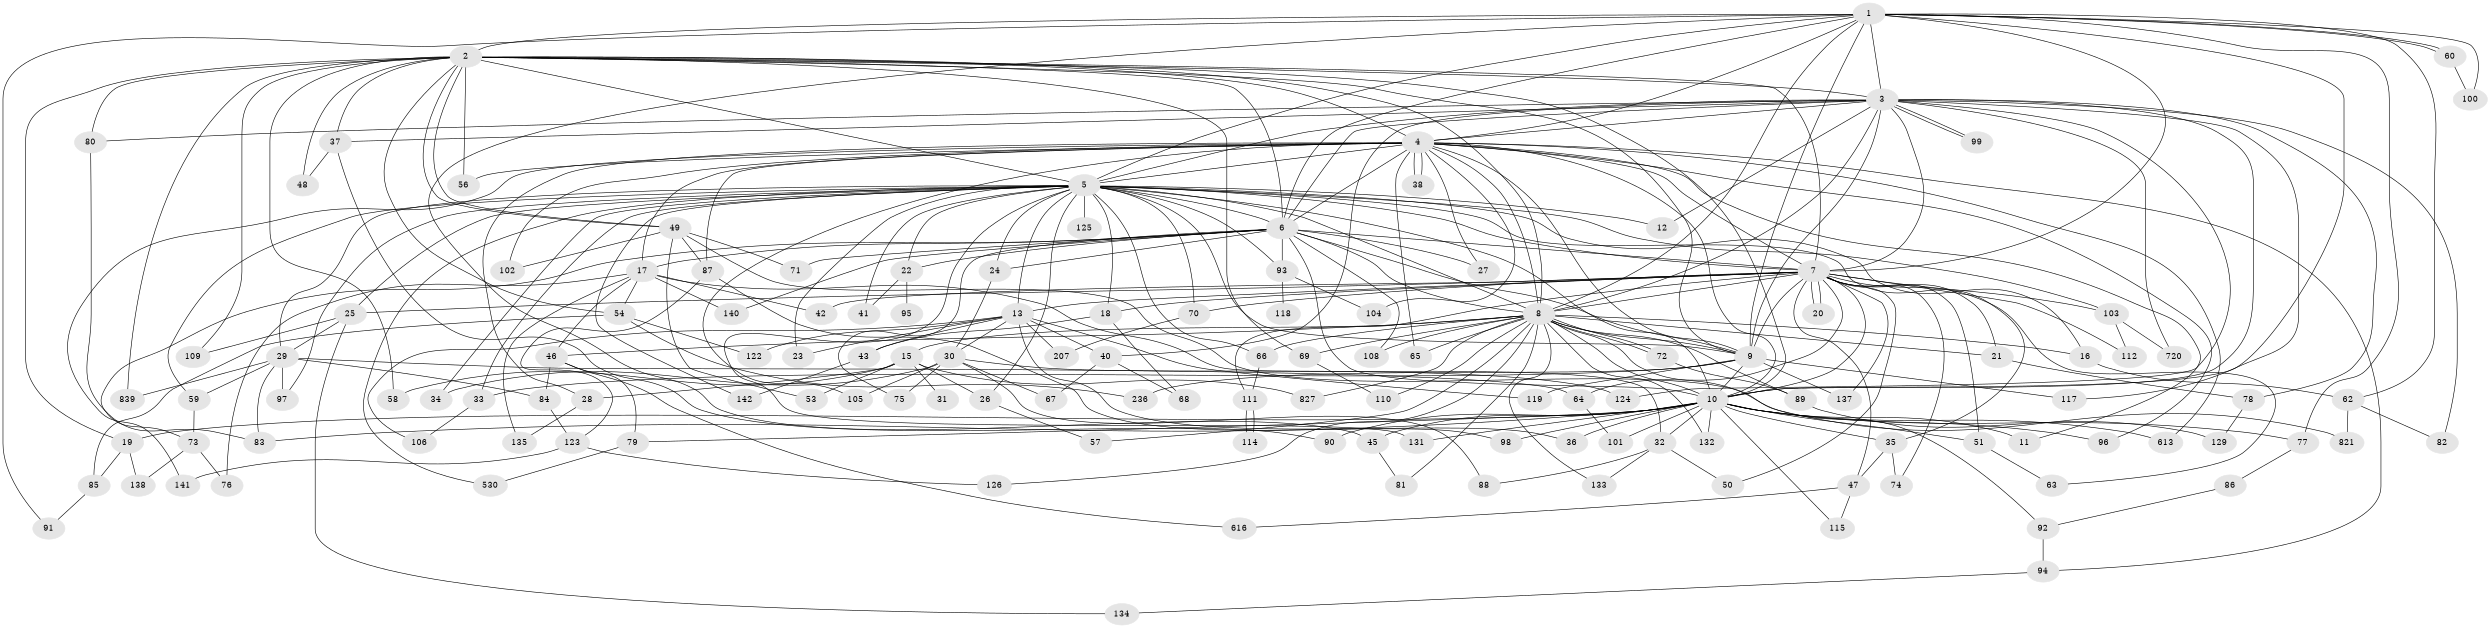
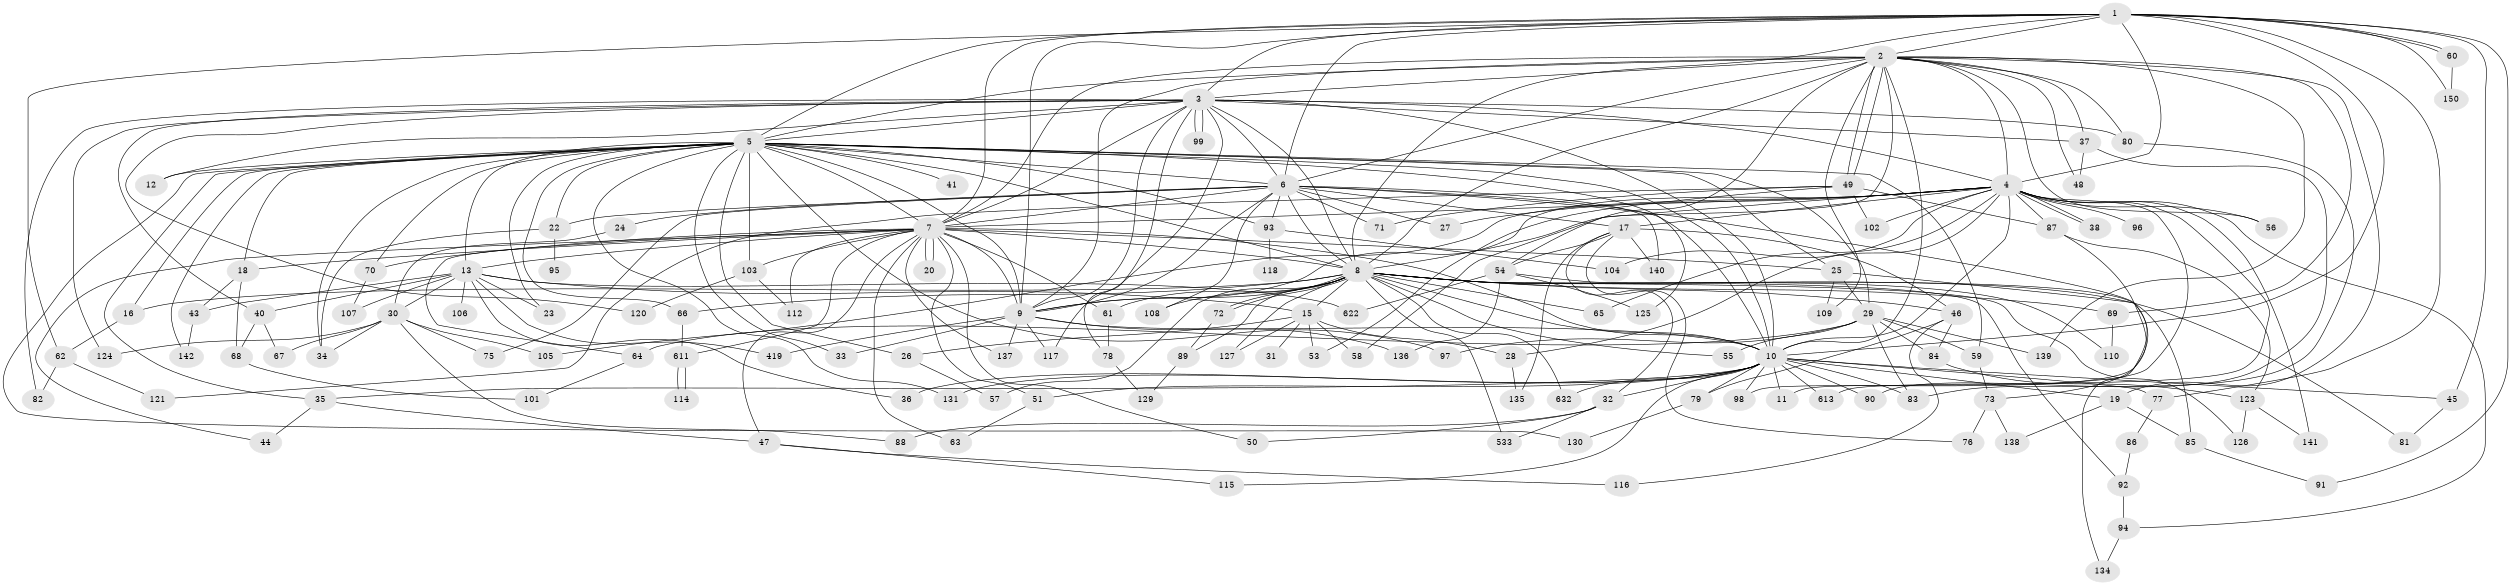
(2470, 100) -> (2451, 100)
(1251, 164) -> none
(1350, 185) -> none
(1023, 214) -> none
none -> (1573, 289)
(885, 292) -> (396, 245)
none -> (826, 293)
(821, 314) -> none
(754, 357) -> (1351, 314)
(1062, 357) -> (349, 314)
none -> (1729, 357)
(1997, 357) -> (1108, 314)
(2174, 357) -> (639, 314)
(128, 400) -> (2044, 357)
(1140, 400) -> (1401, 357)
(1250, 400) -> (682, 357)
(1308, 400) -> (1227, 357)
(1535, 400) -> (775, 357)
(449, 421) -> none
(1664, 421) -> (381, 391)
(1908, 422) -> none
(1707, 443) -> (1564, 400)
(2347, 443) -> (158, 400)
(490, 486) -> (1575, 443)
(1599, 486) -> (1505, 443)
(1897, 486) -> (266, 443)
(1239, 529) -> (1622, 486)
